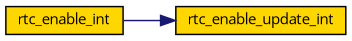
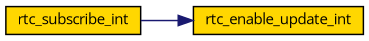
(64, 21) -> (73, 21)
